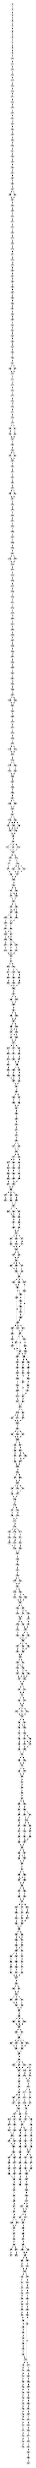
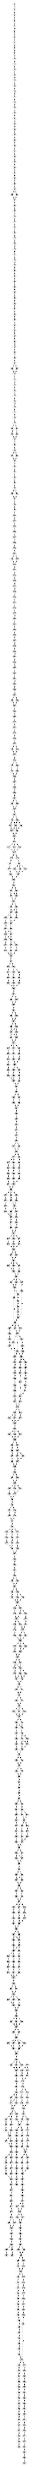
none -> (5, 1206)
